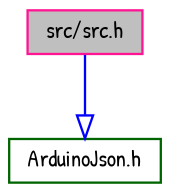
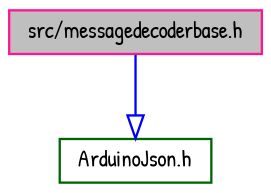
(85, 32) -> (136, 32)
